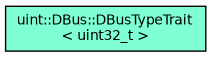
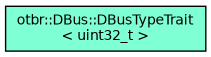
(106, 29) -> (106, 29)
